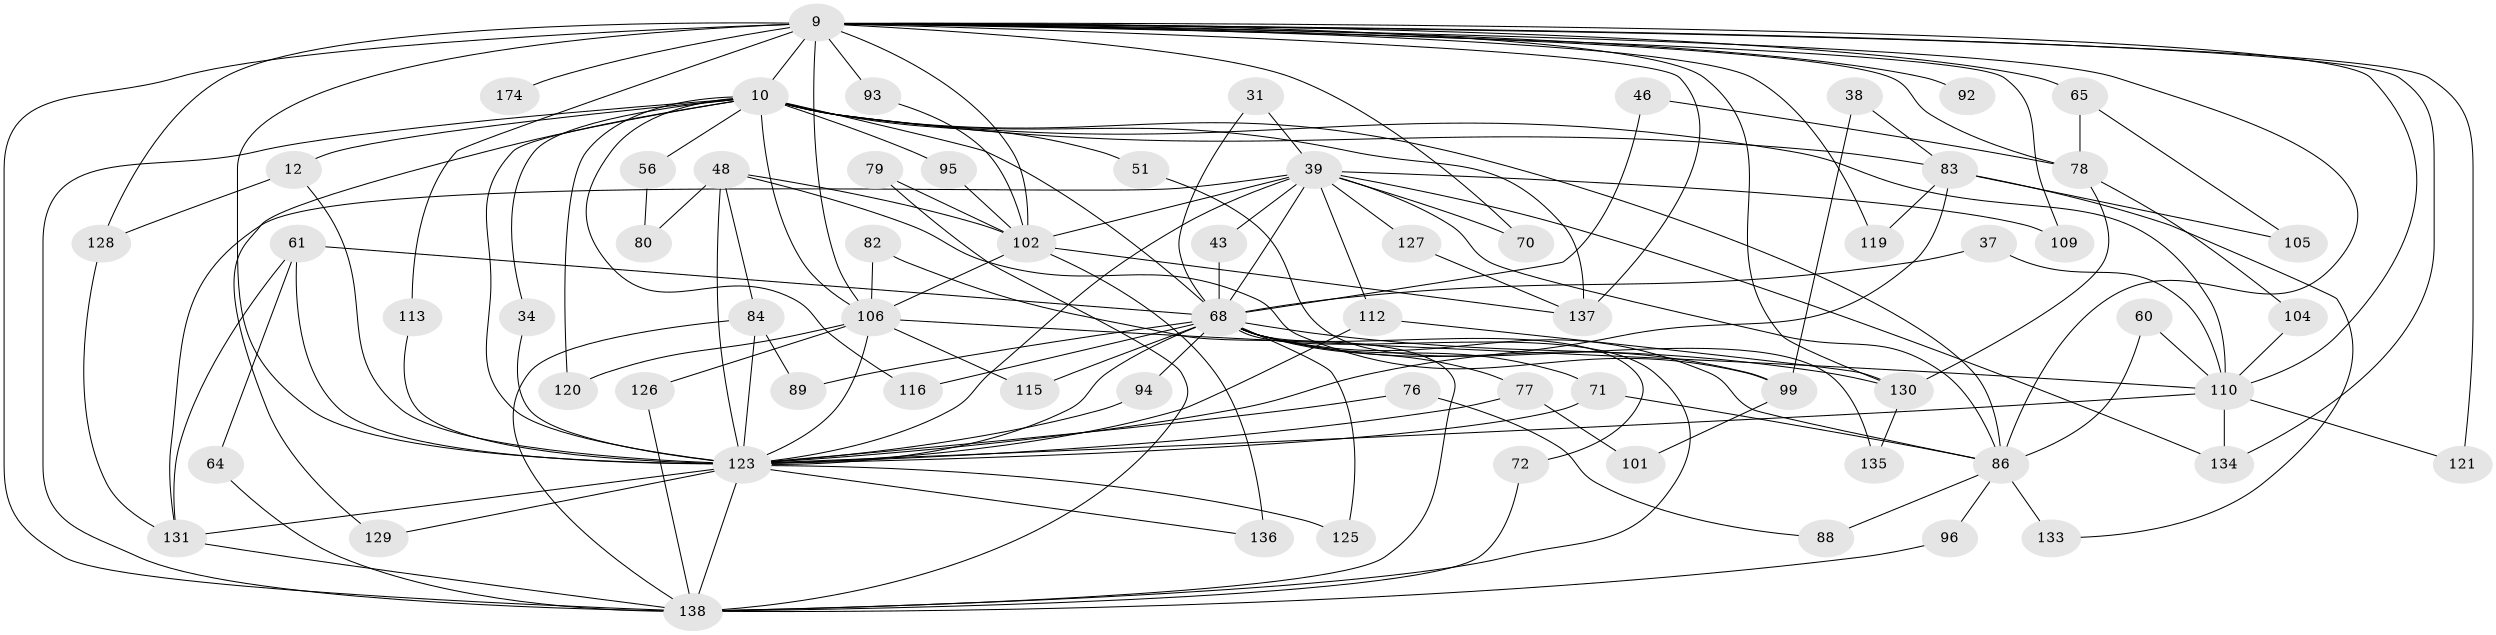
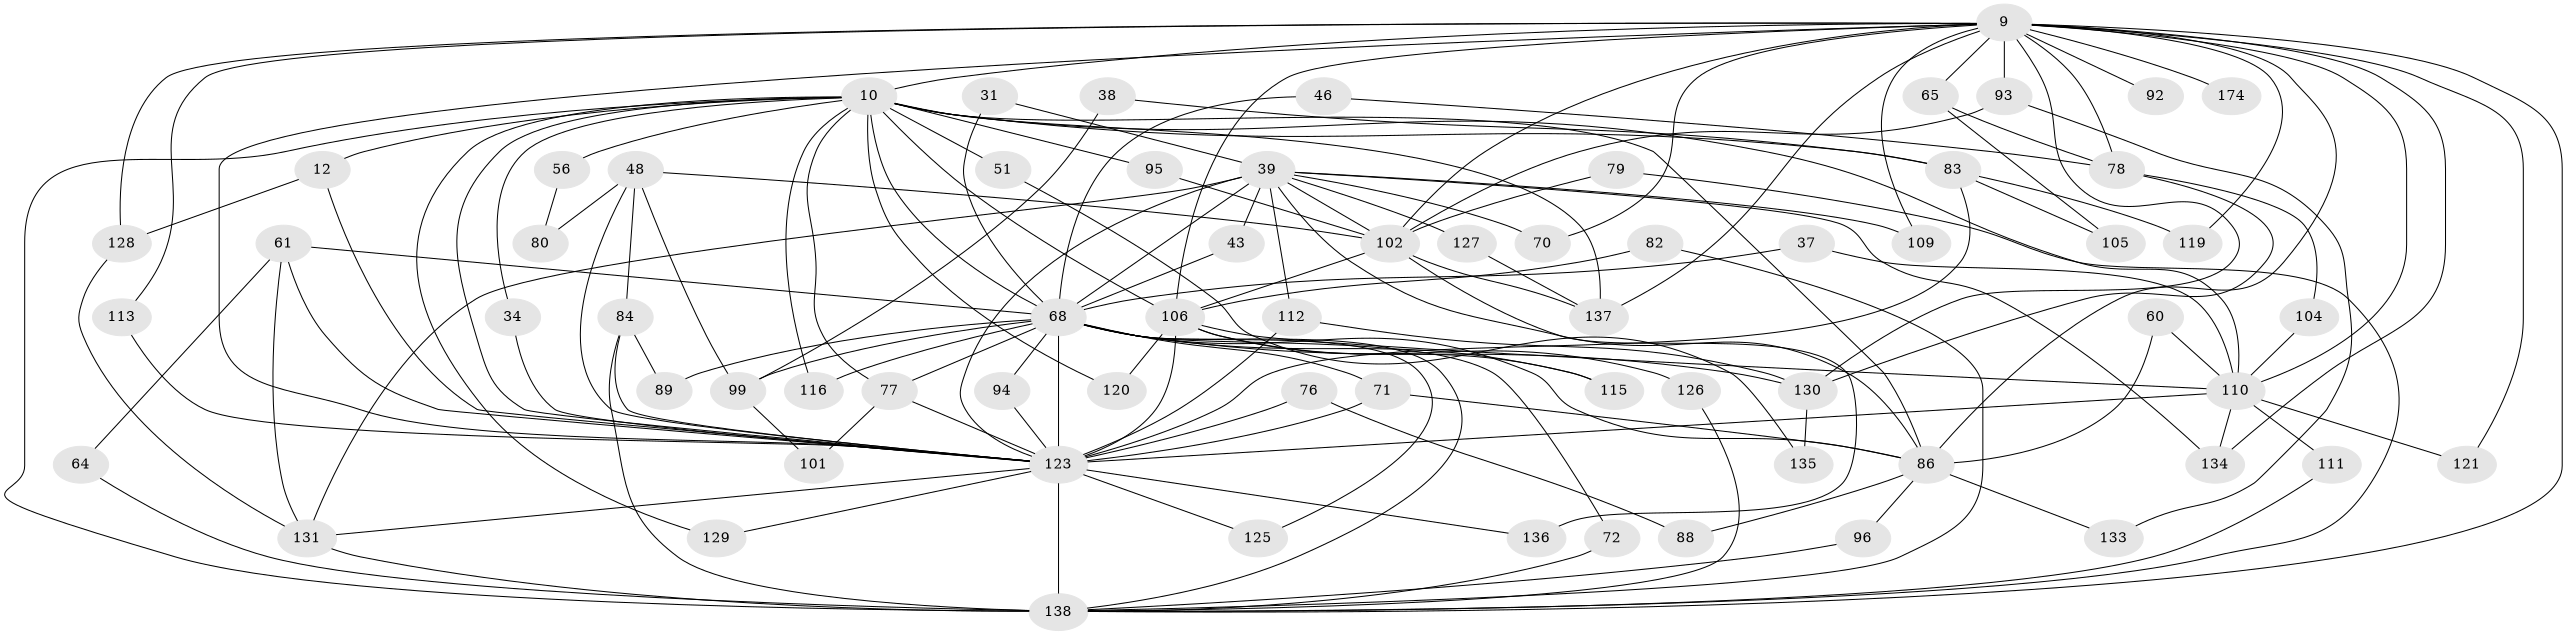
none -> (815, 248)
(2344, 312) -> (2345, 270)
none -> (2332, 465)
